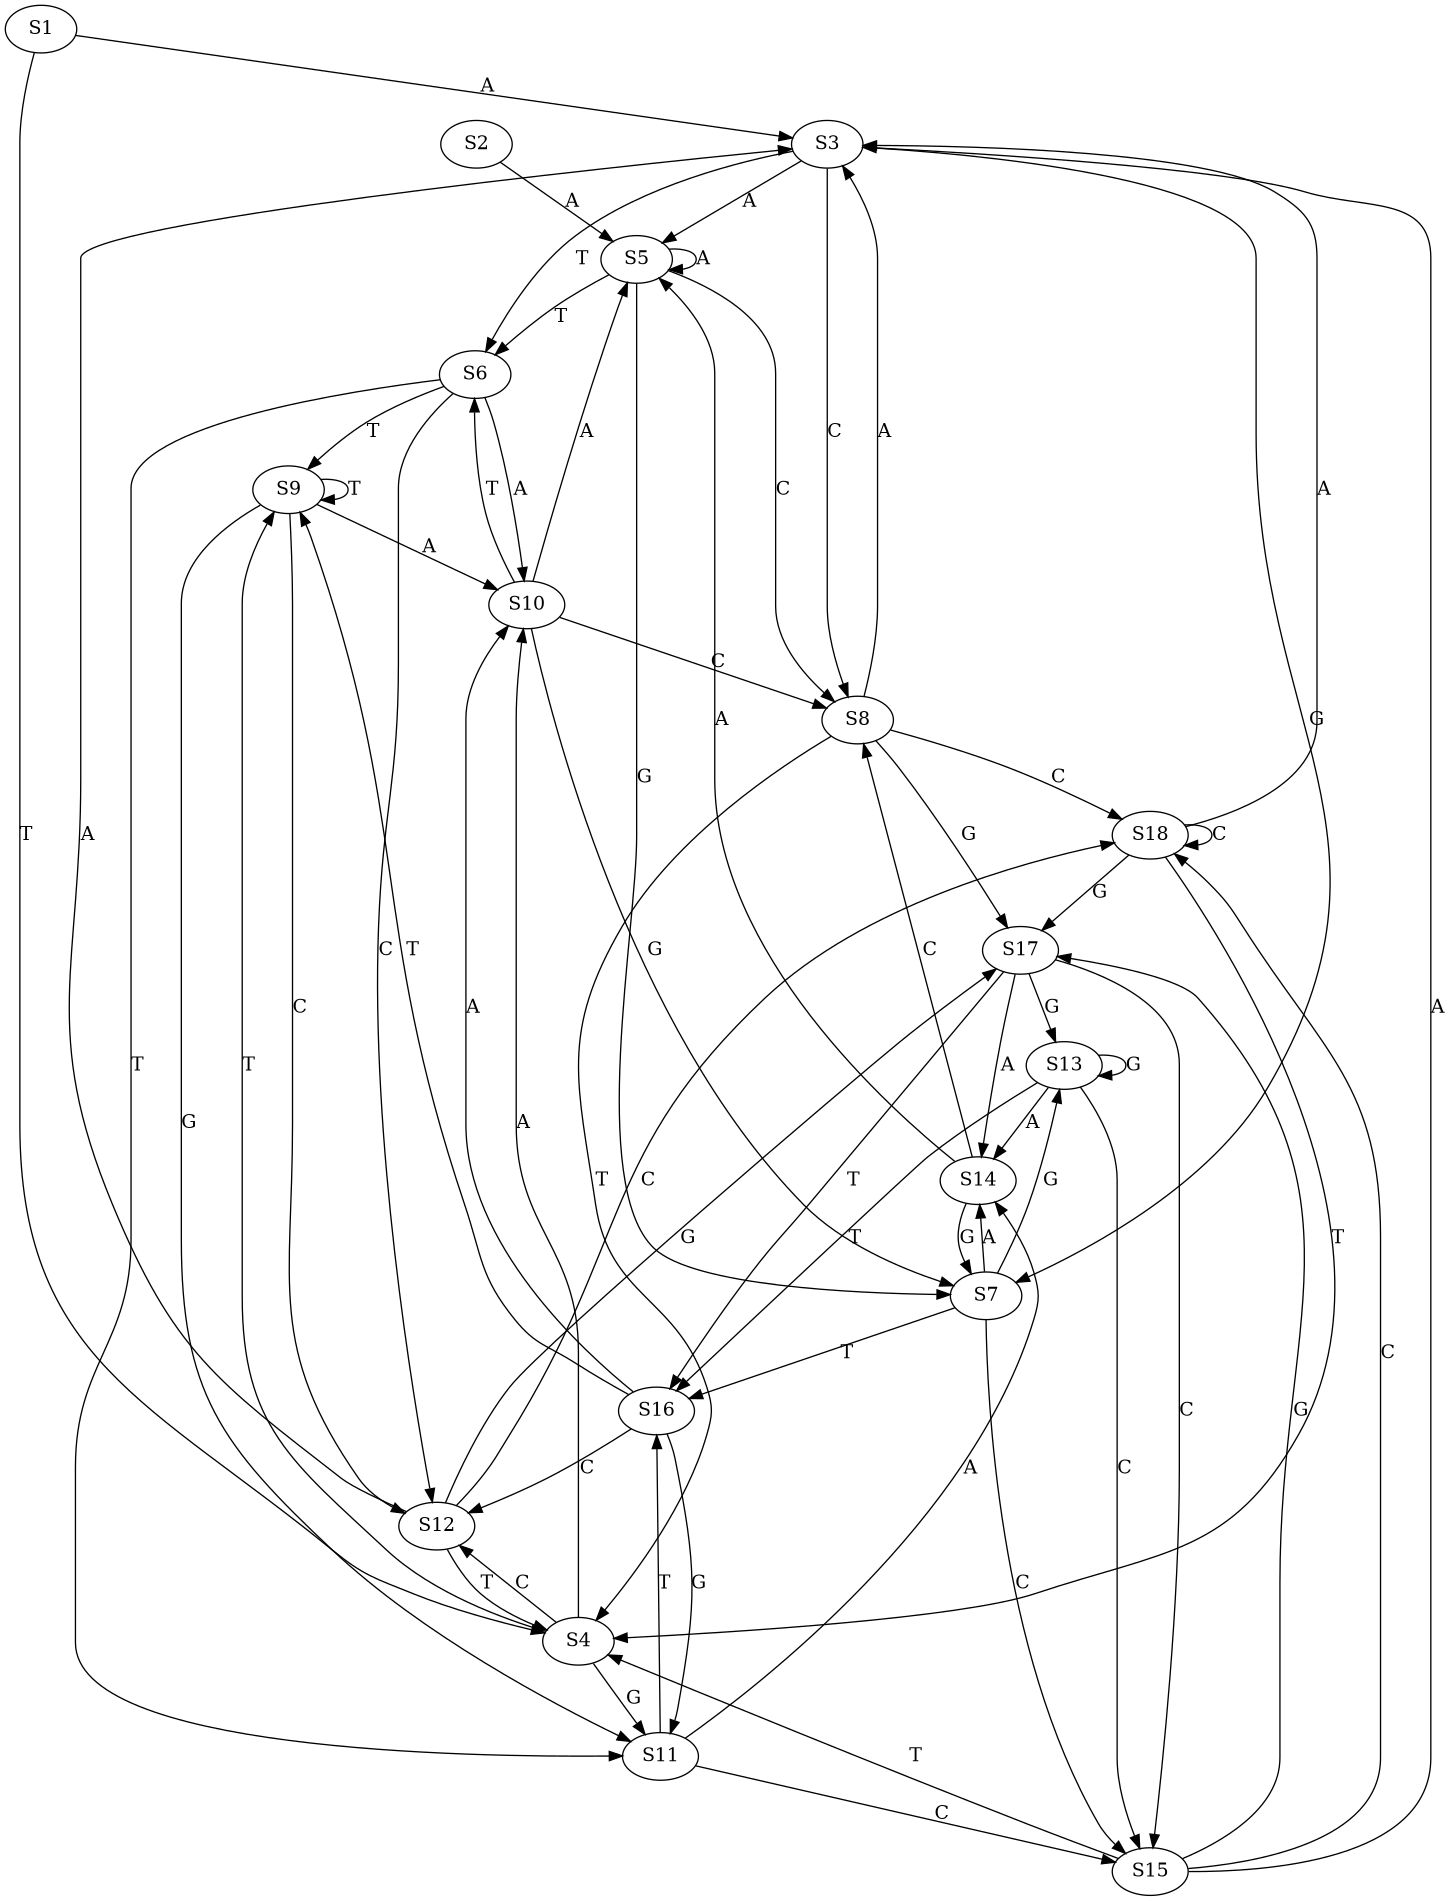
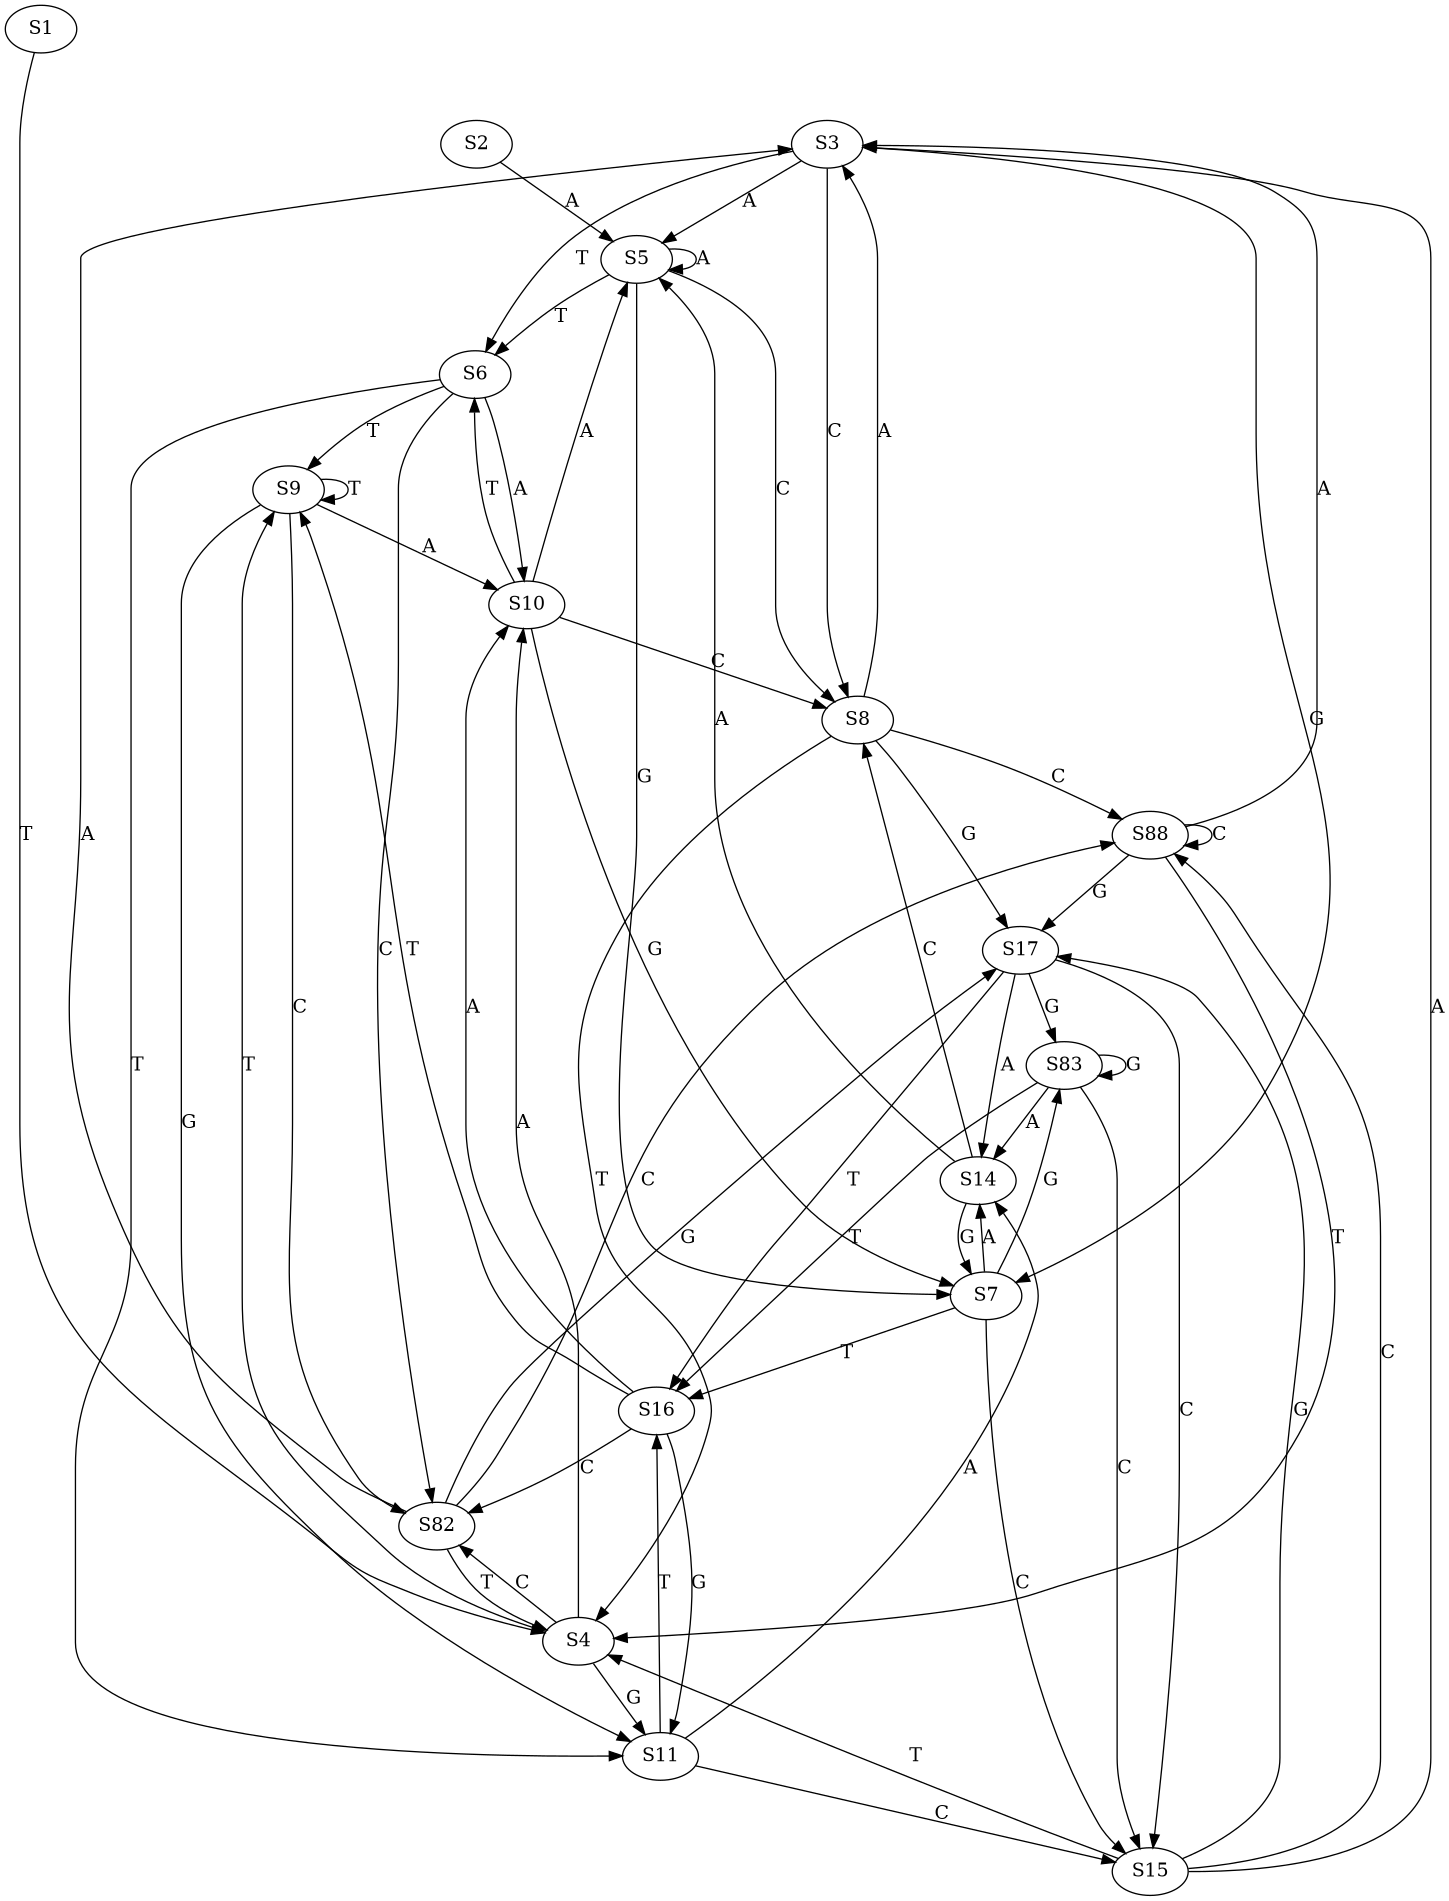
(428, 86) -> none
(1150, 835) -> (1150, 835)
(1064, 1066) -> (1064, 1066)
(437, 1526) -> (437, 1526)
